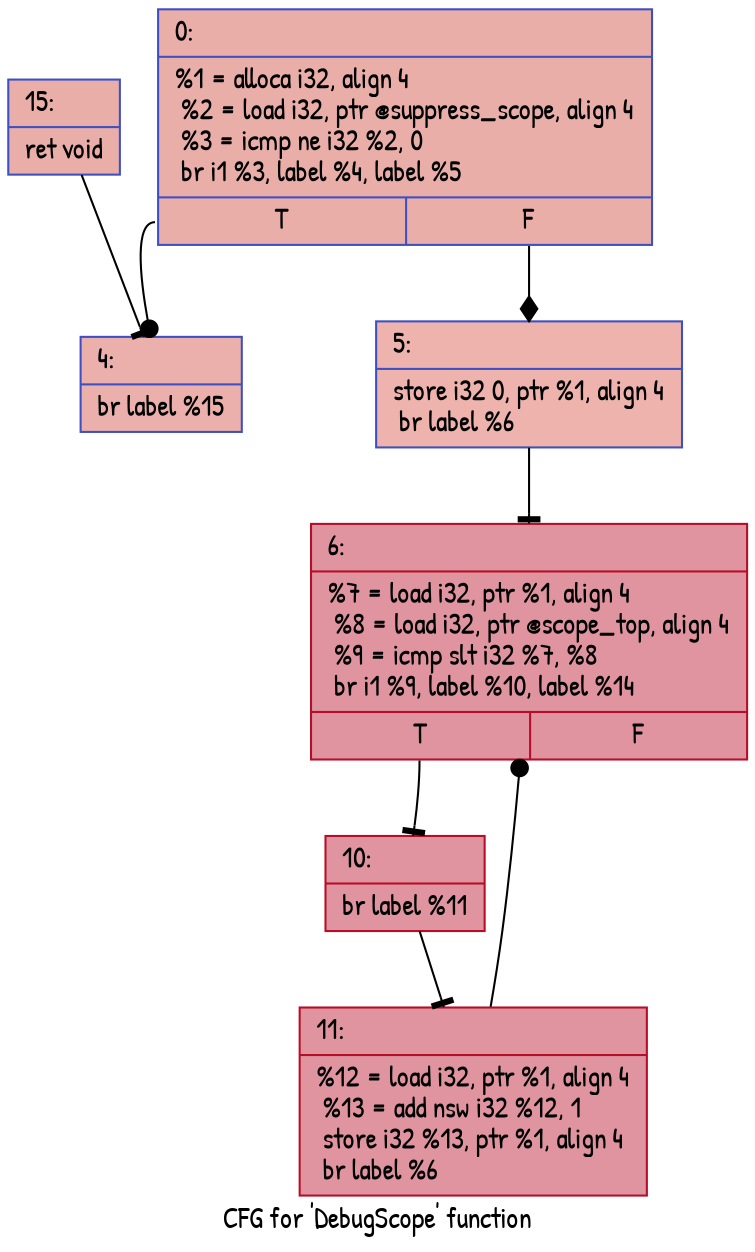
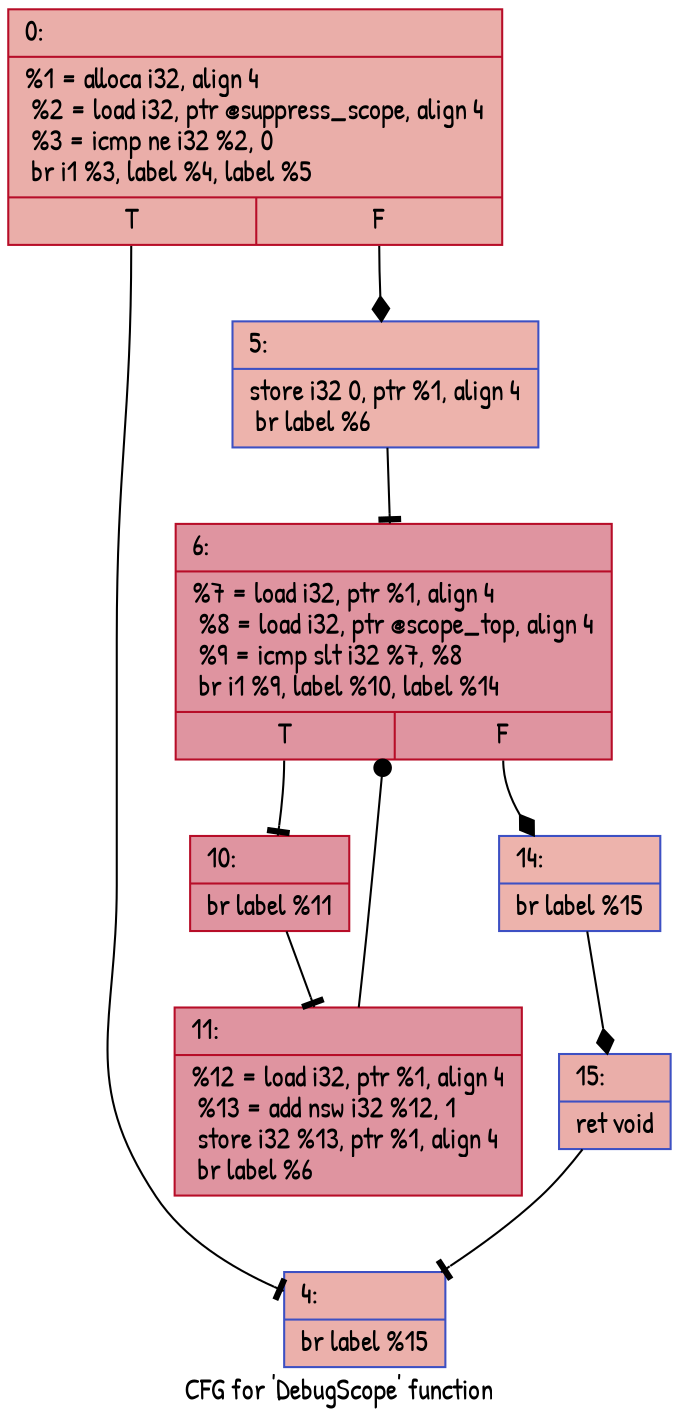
(405, 127) -> (255, 127)
(141, 268) -> (117, 802)
none -> (580, 884)
